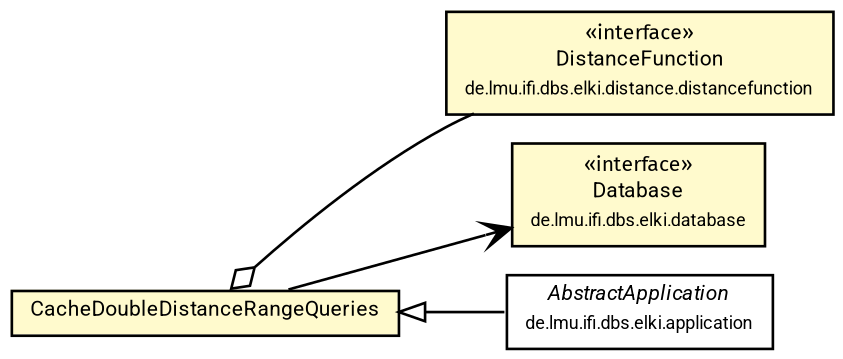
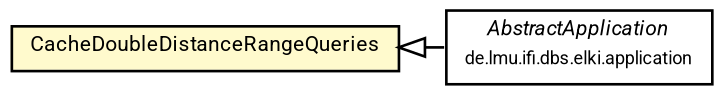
(639, 62) -> none
(639, 194) -> none
